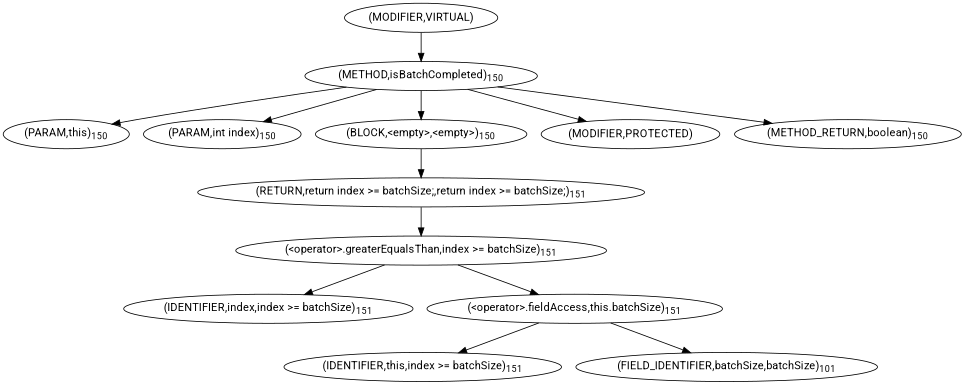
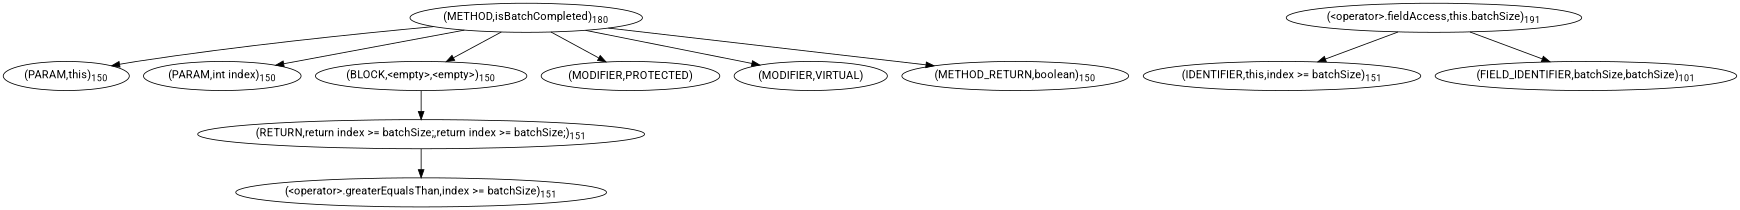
(421, 43) -> (669, 47)
(496, 75) -> (601, 17)
(494, 278) -> none
(673, 308) -> (1533, 17)
(268, 309) -> none
